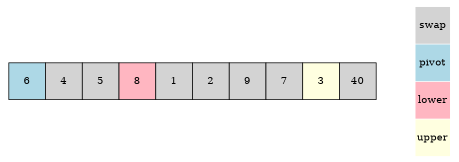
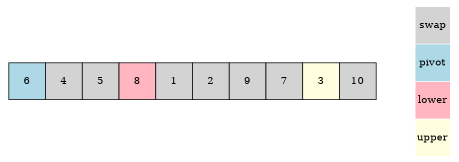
(358, 81) -> (358, 81)
